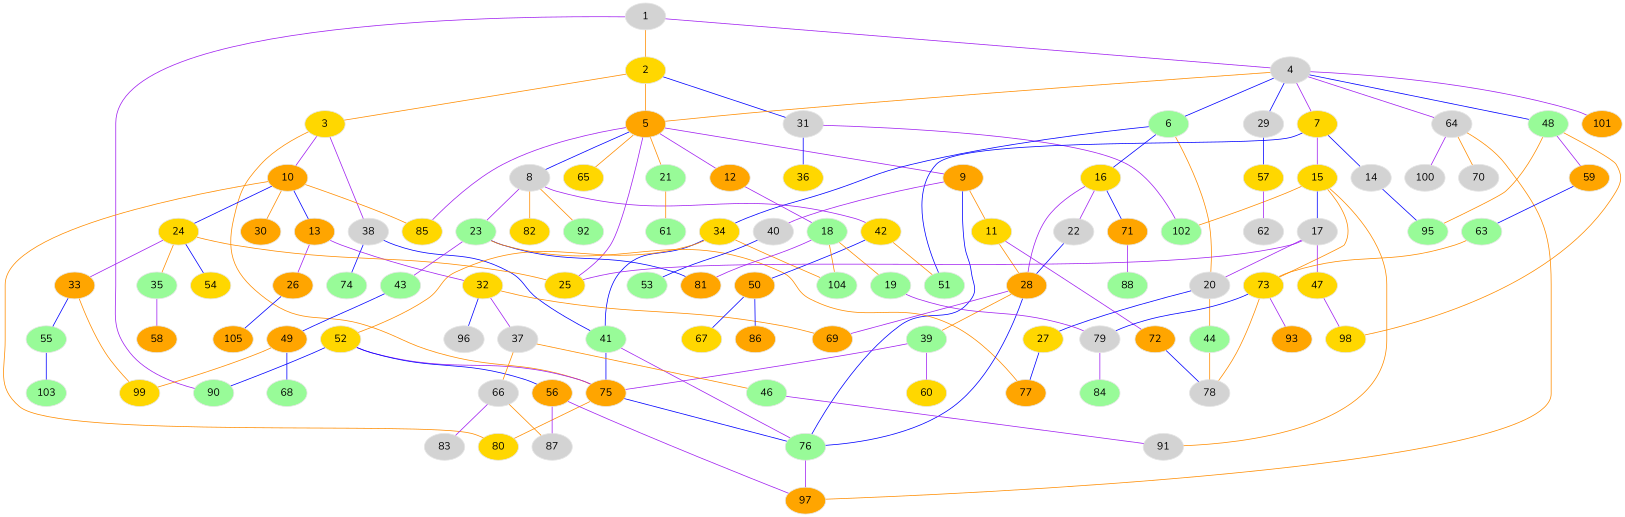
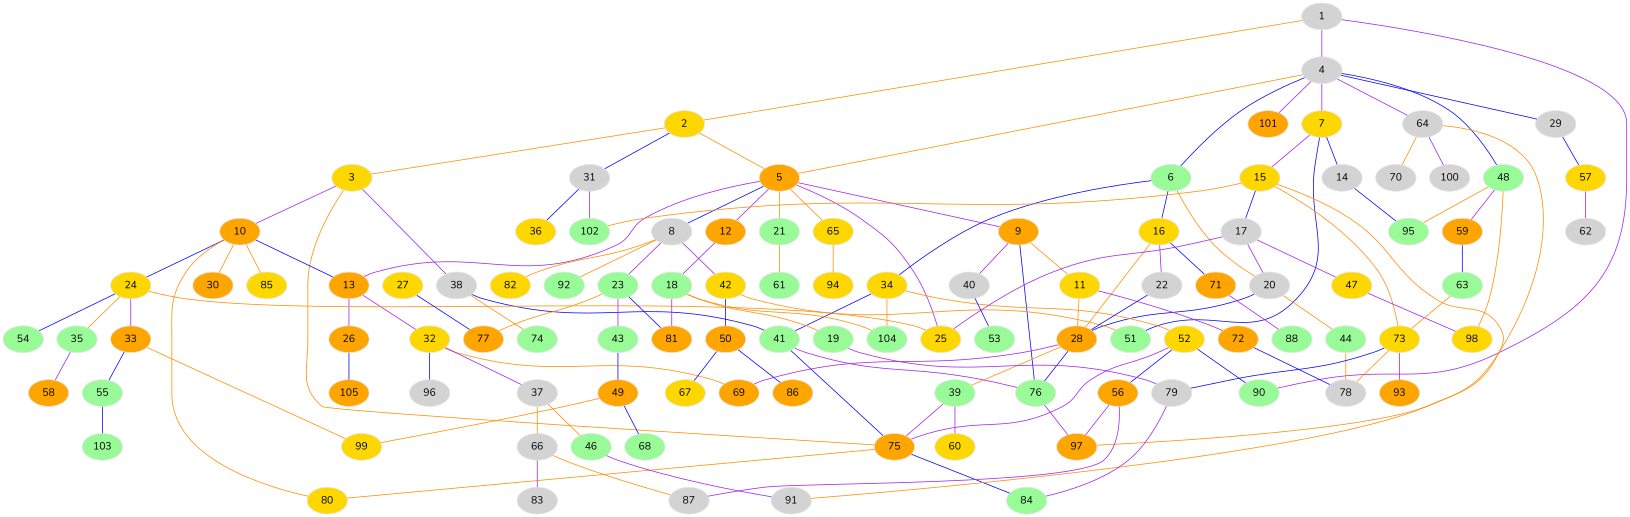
(521, 156) -> (601, 251)
(1045, 221) -> (1118, 285)
(356, 263) -> (497, 312)
(211, 285) -> (23, 339)
none -> (833, 285)
(1125, 309) -> (1186, 311)
(706, 420) -> (961, 474)
